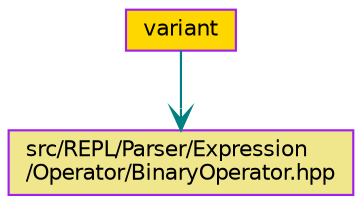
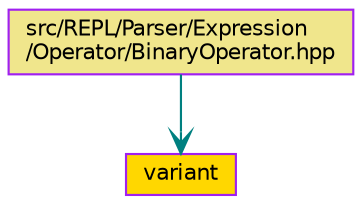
(181, 80) -> (181, 103)
